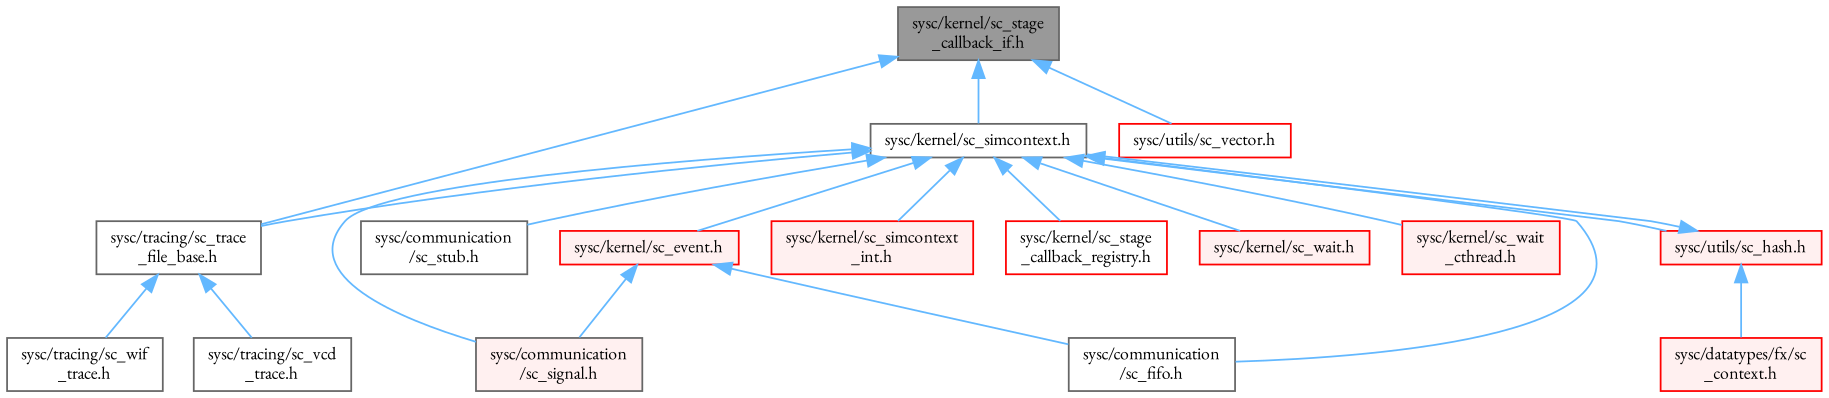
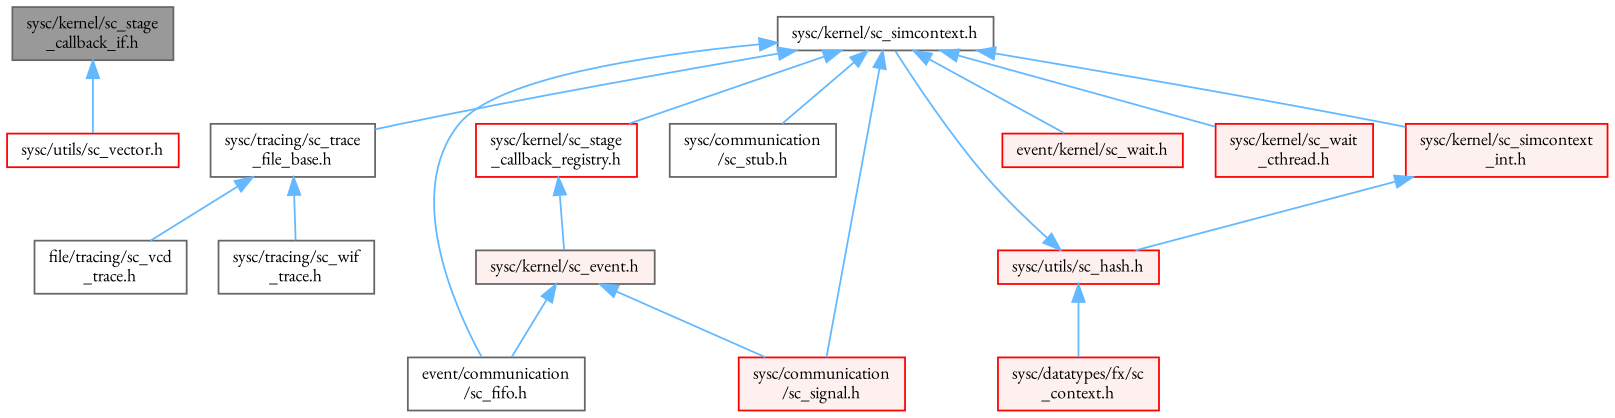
(979, 101) -> none
(571, 143) -> none
(1386, 193) -> (1265, 216)
(805, 197) -> (562, 223)
(649, 248) -> (565, 267)
(1285, 248) -> (1093, 150)
(272, 365) -> (111, 267)
(559, 365) -> (822, 384)
(1152, 365) -> (496, 384)
